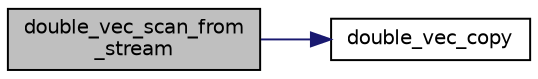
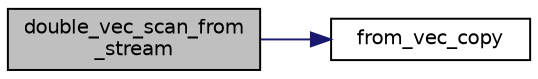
(431, 39) -> (431, 39)
